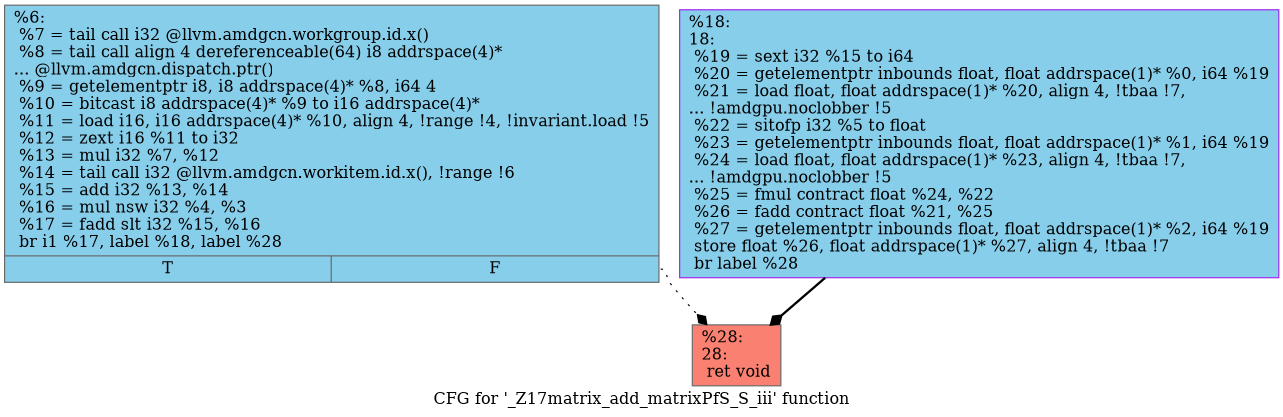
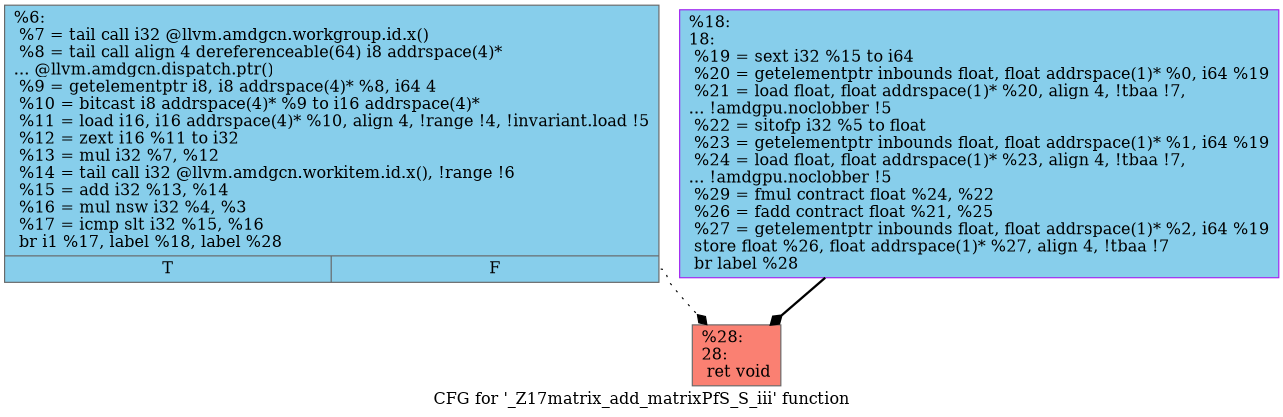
(842, 195) -> (842, 195)
(137, 225) -> (139, 225)
